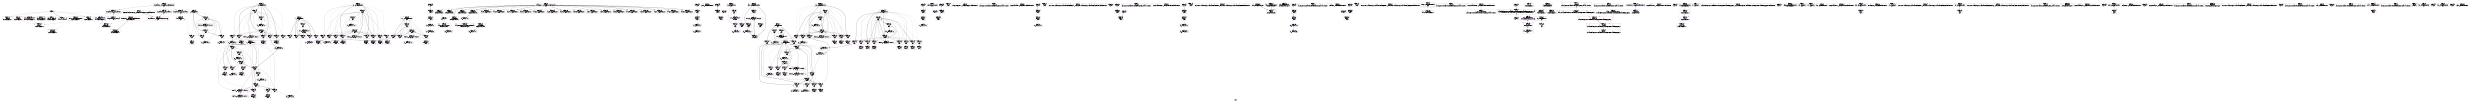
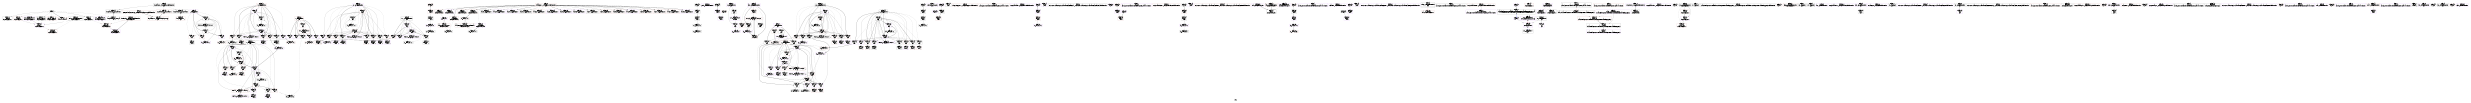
none -> (291, 42)
